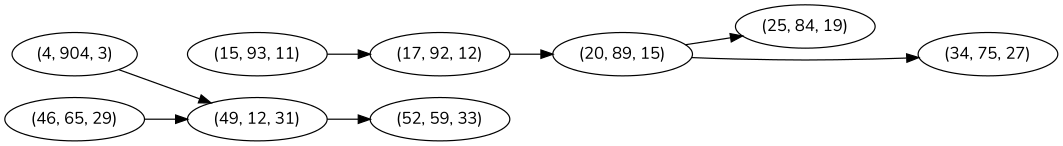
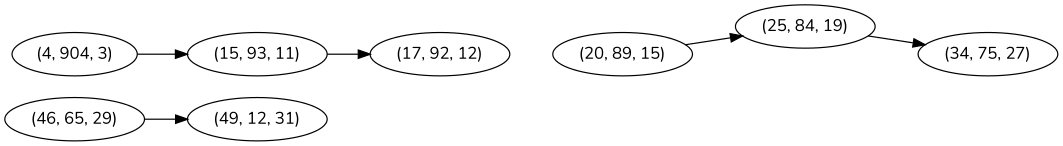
(525, 54) -> none
(799, 60) -> (890, 39)
(159, 84) -> (156, 54)
(440, 119) -> none
